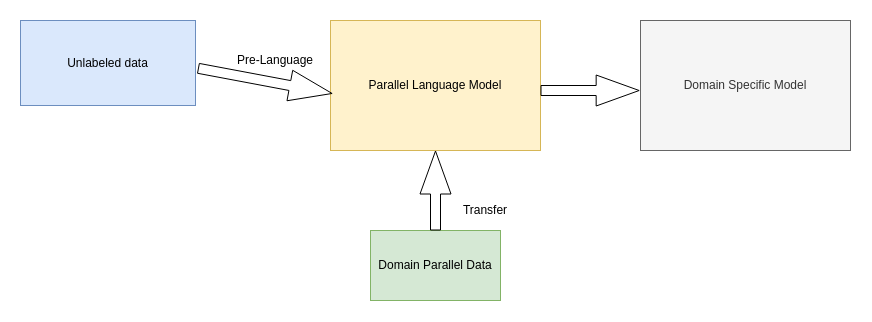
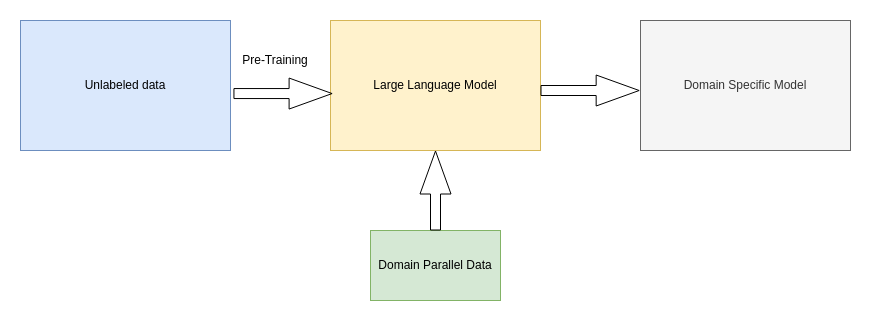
(276, 61) -> (276, 61)
(108, 63) -> (126, 86)
(436, 86) -> (436, 86)
(486, 211) -> none
